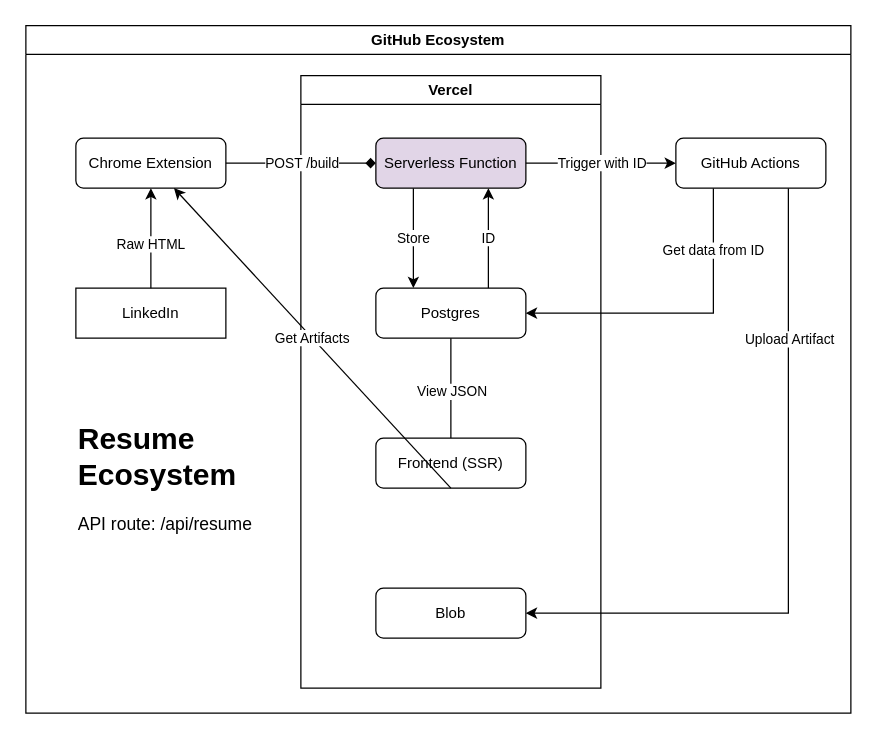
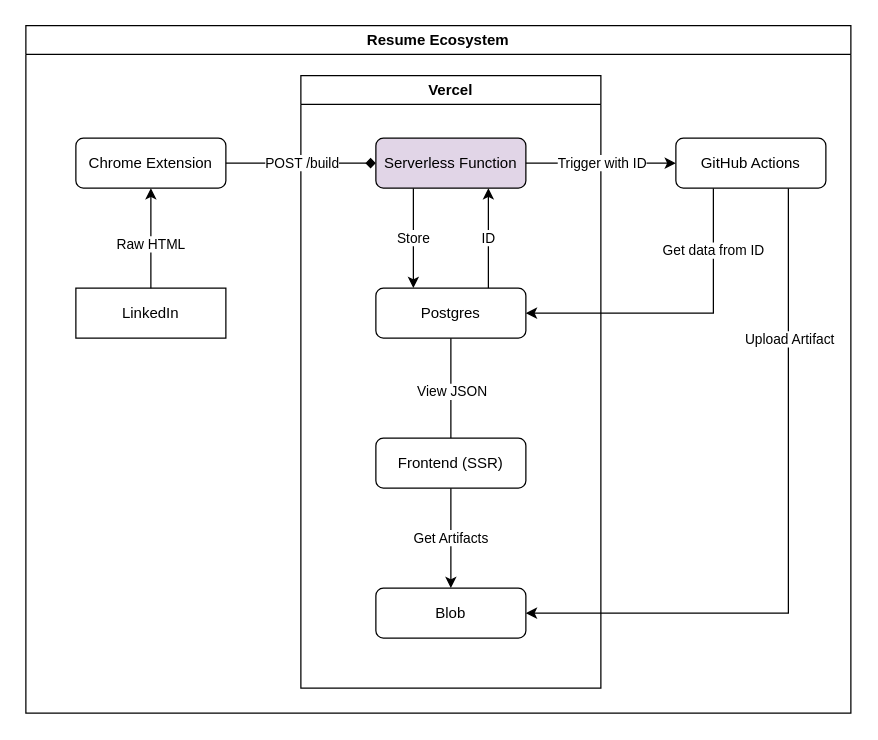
(438, 41) -> (438, 41)
(315, 341) -> (451, 534)
(169, 482) -> none
